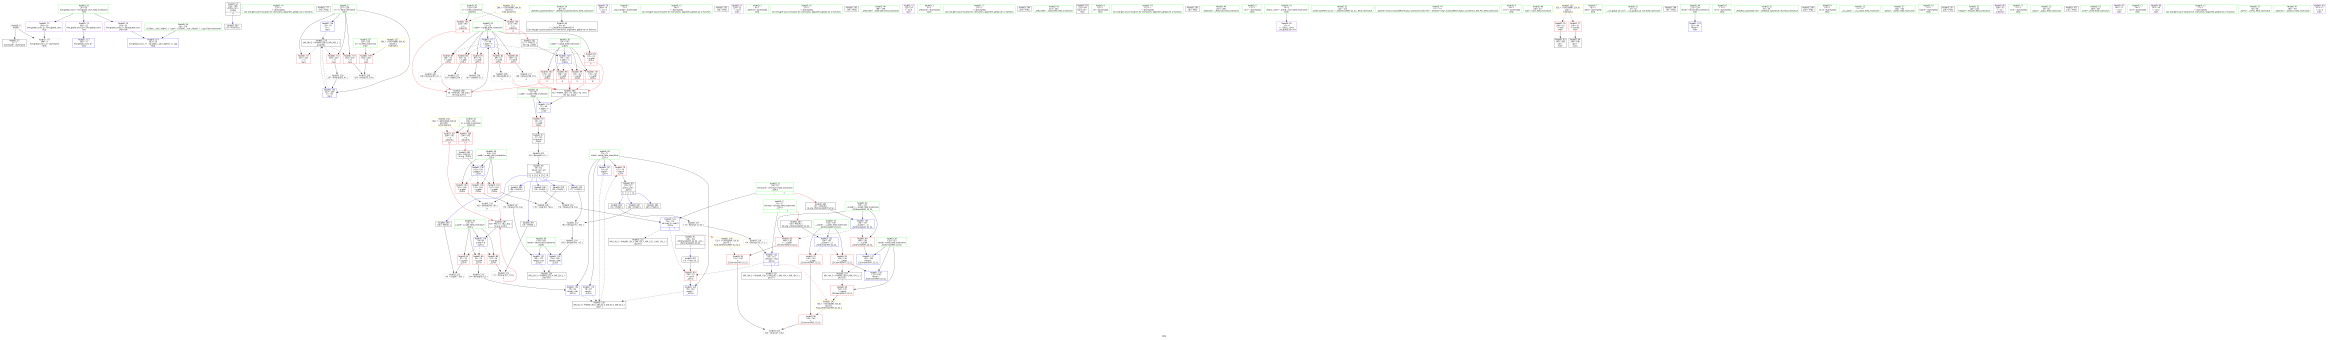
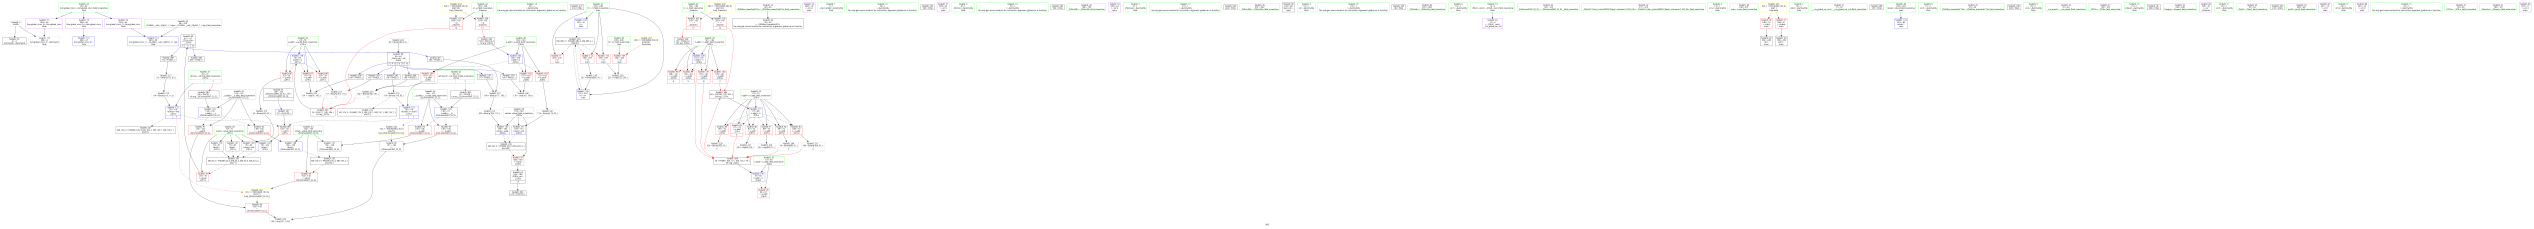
(123, 30) -> (123, 27)
(570, 85) -> none
(538, 138) -> none
none -> (518, 161)
(653, 233) -> (382, 103)
(842, 267) -> (310, 154)
